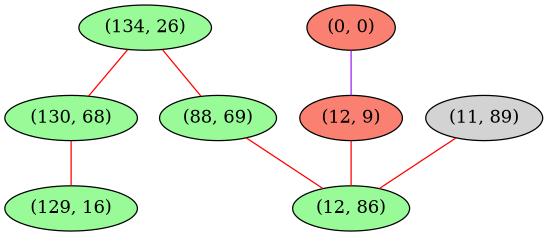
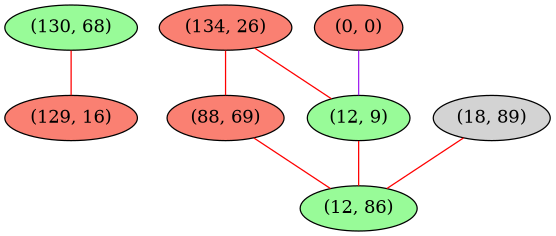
(145, 28) -> (226, 28)
(108, 73) -> (293, 73)
(218, 118) -> (226, 118)
(351, 118) -> (359, 118)
(484, 118) -> (492, 118)
(71, 208) -> (71, 118)
